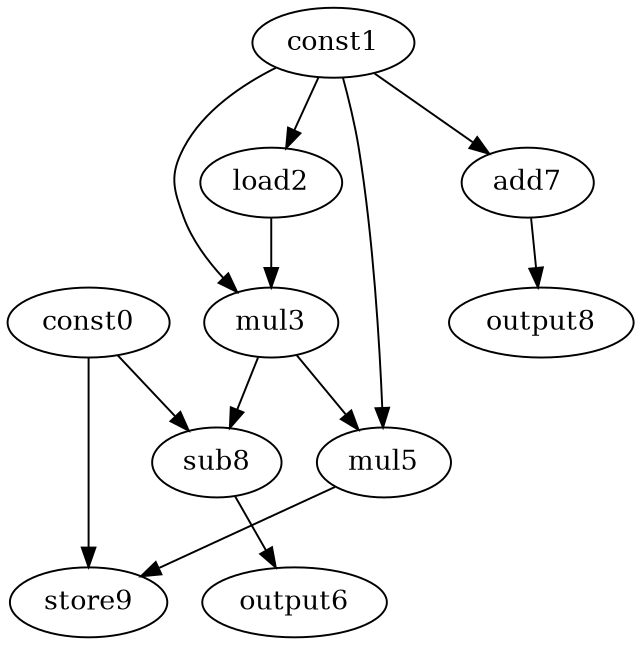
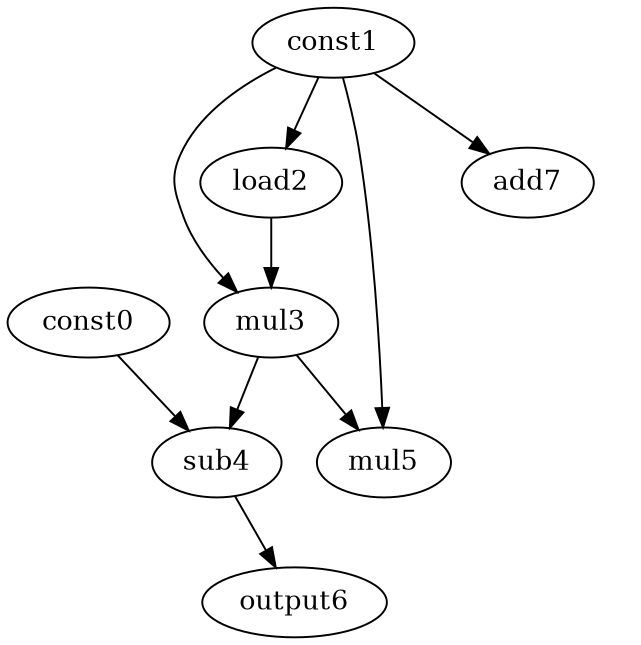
(541, 323) -> none
(217, 462) -> (217, 462)
(89, 602) -> none
